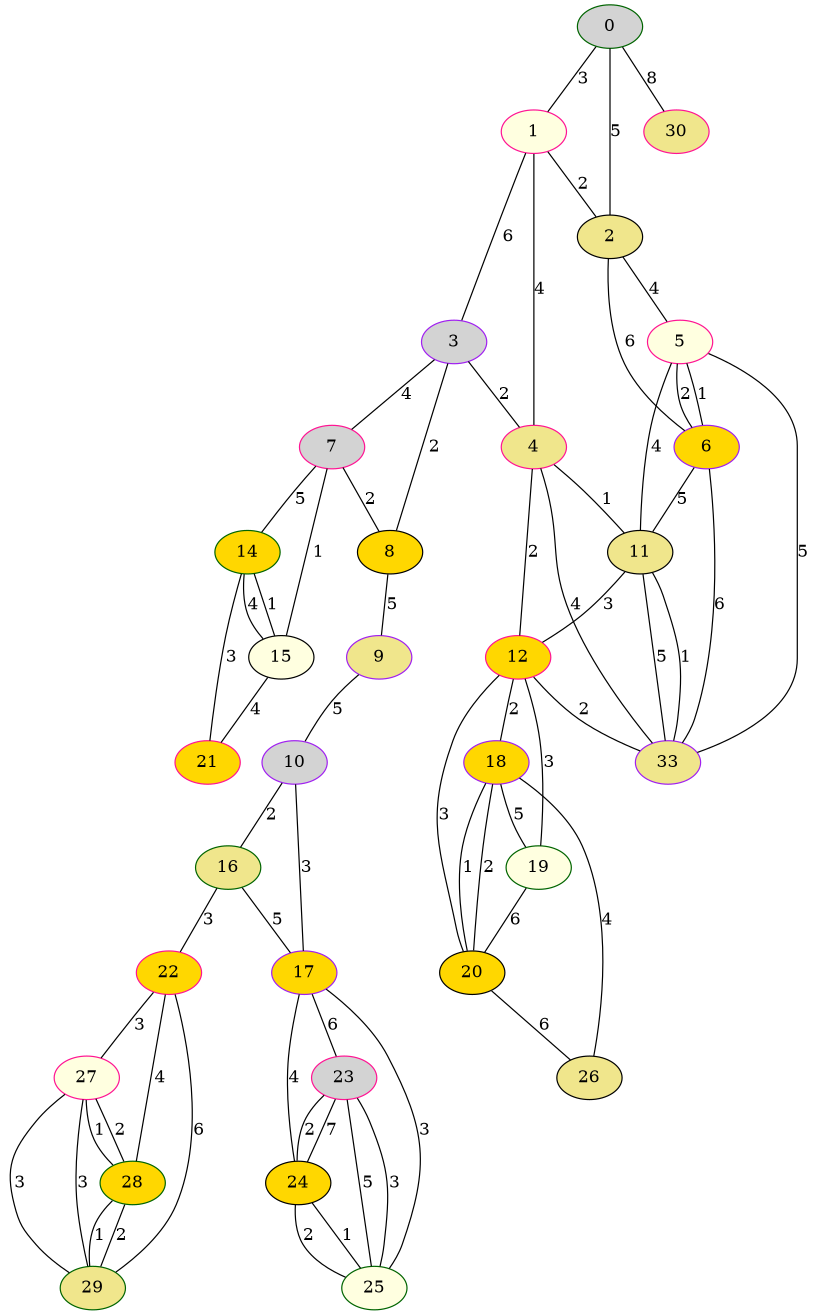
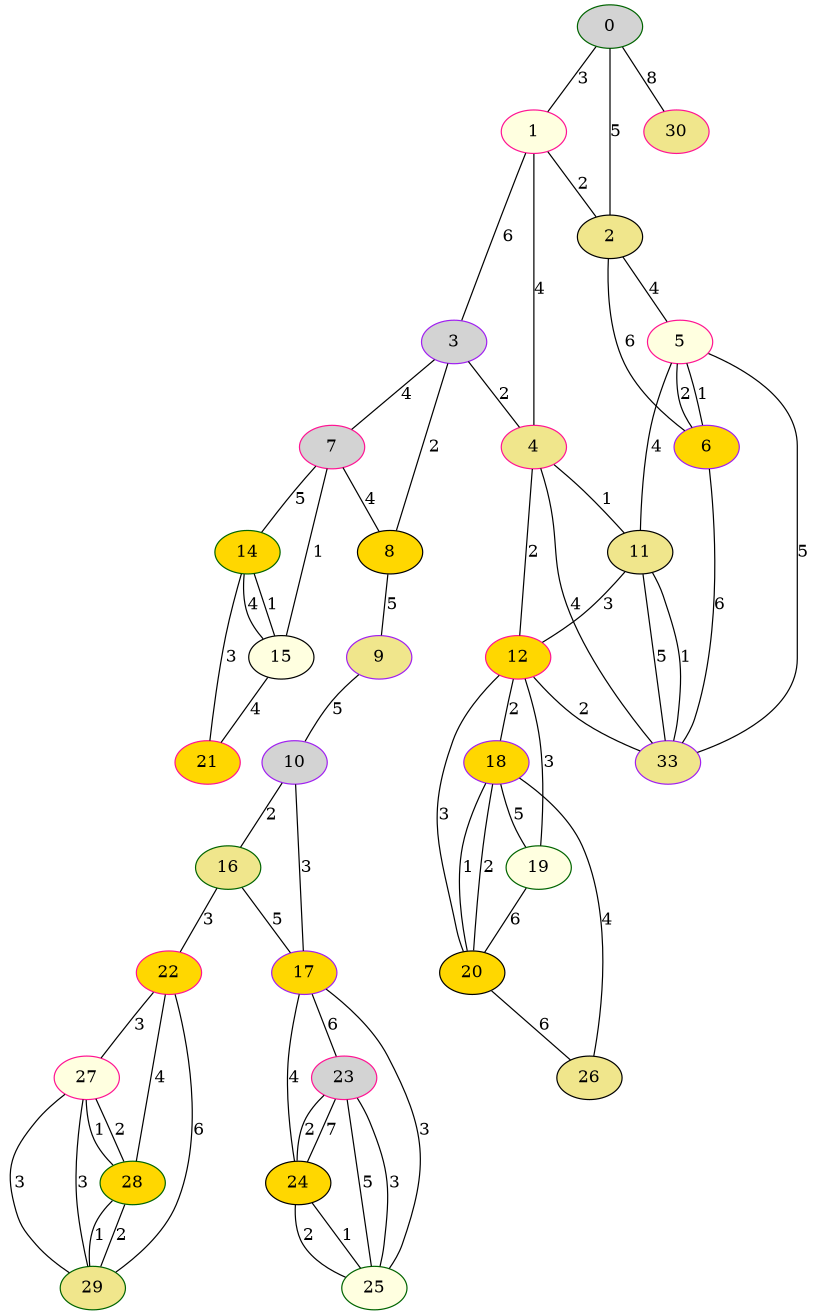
(371, 500) -> (371, 500)
(673, 500) -> none
